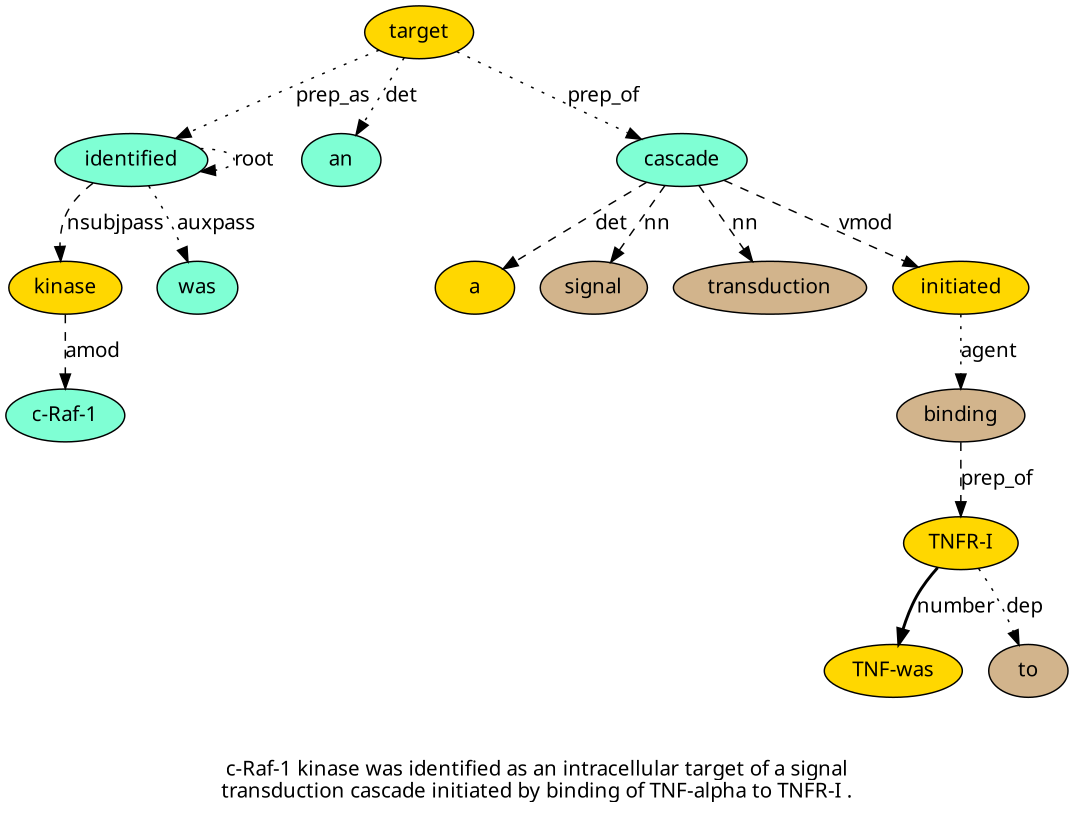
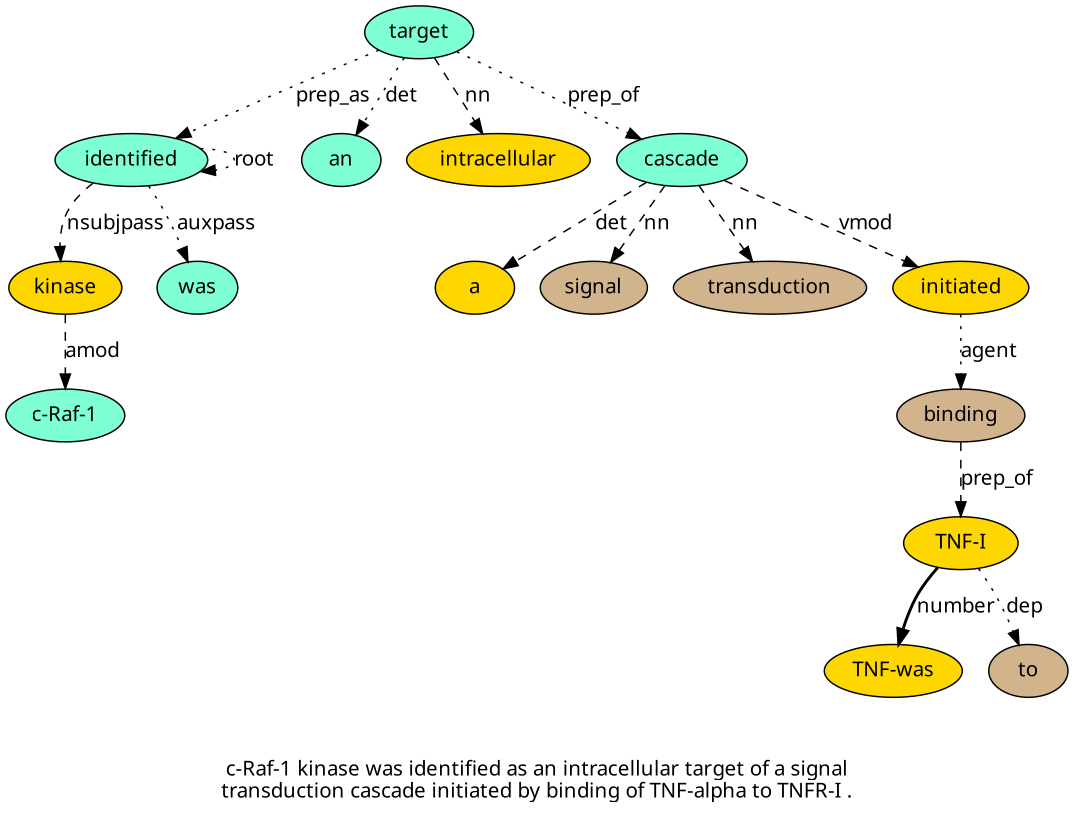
(419, 32) -> (419, 32)
none -> (498, 160)
(961, 543) -> (961, 543)
